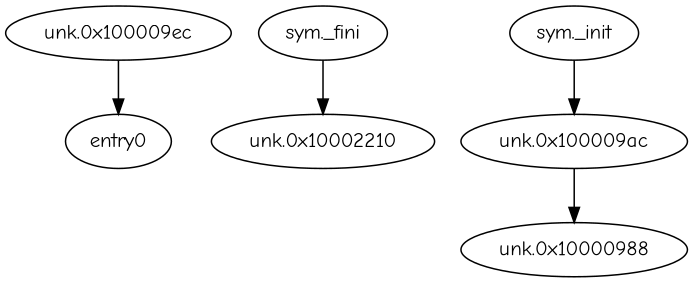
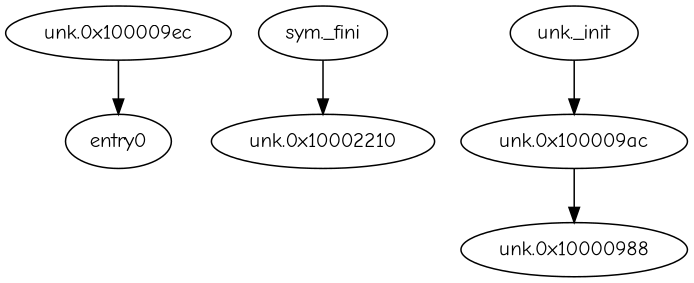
(574, 33) -> (574, 33)
